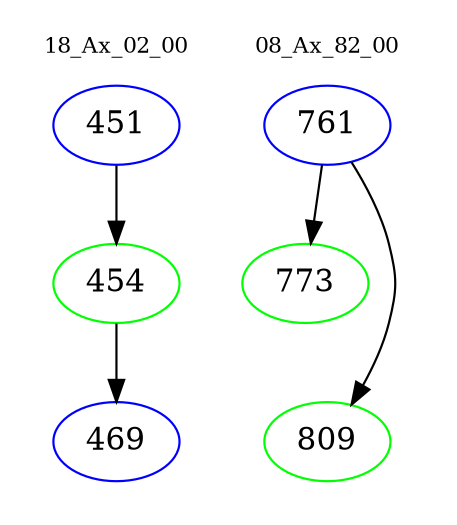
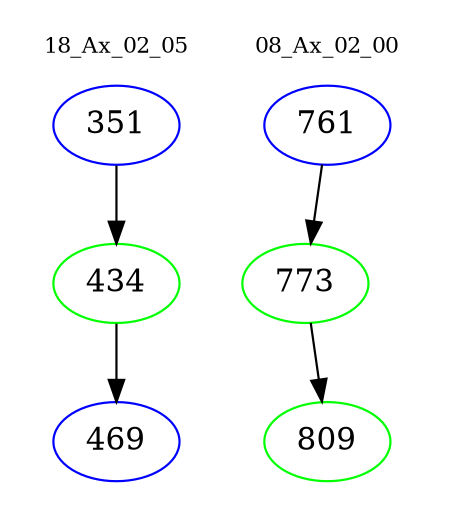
(116, 47) -> (116, 47)
(327, 47) -> (327, 47)
(116, 125) -> (116, 125)
(395, 272) -> (315, 351)
(116, 283) -> (116, 283)
